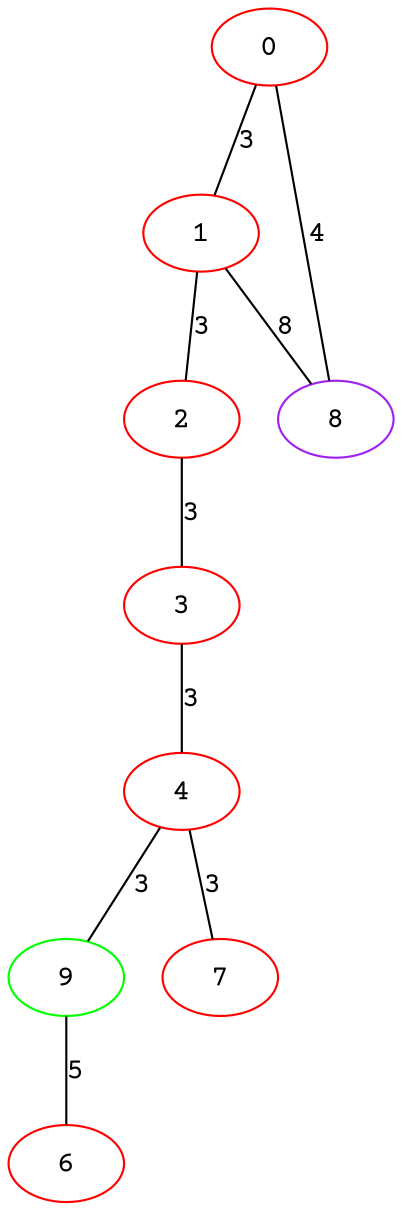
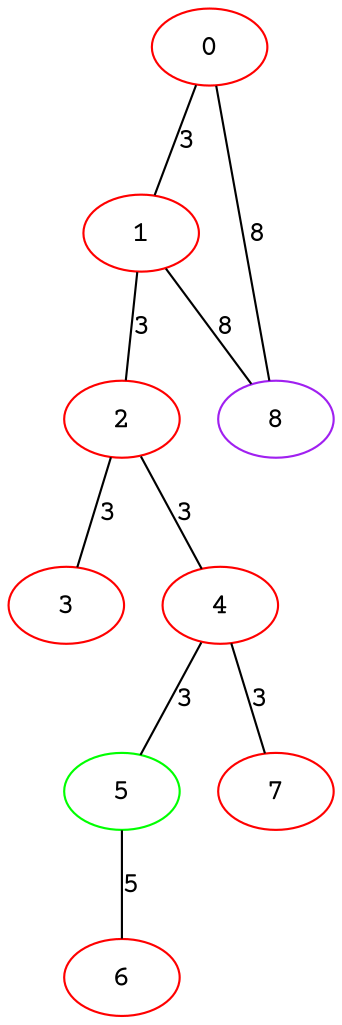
(318, 233) -> (258, 233)
(182, 698) -> (171, 513)
(66, 977) -> (122, 791)
